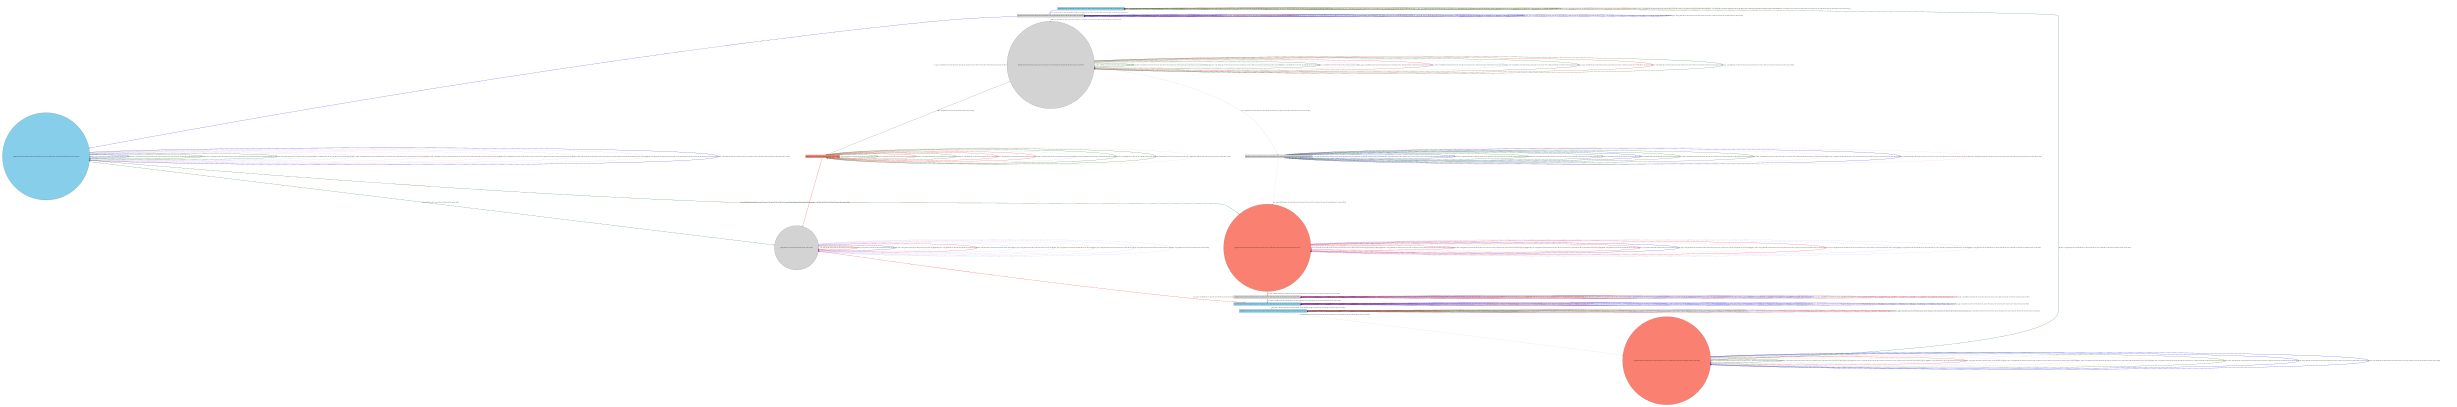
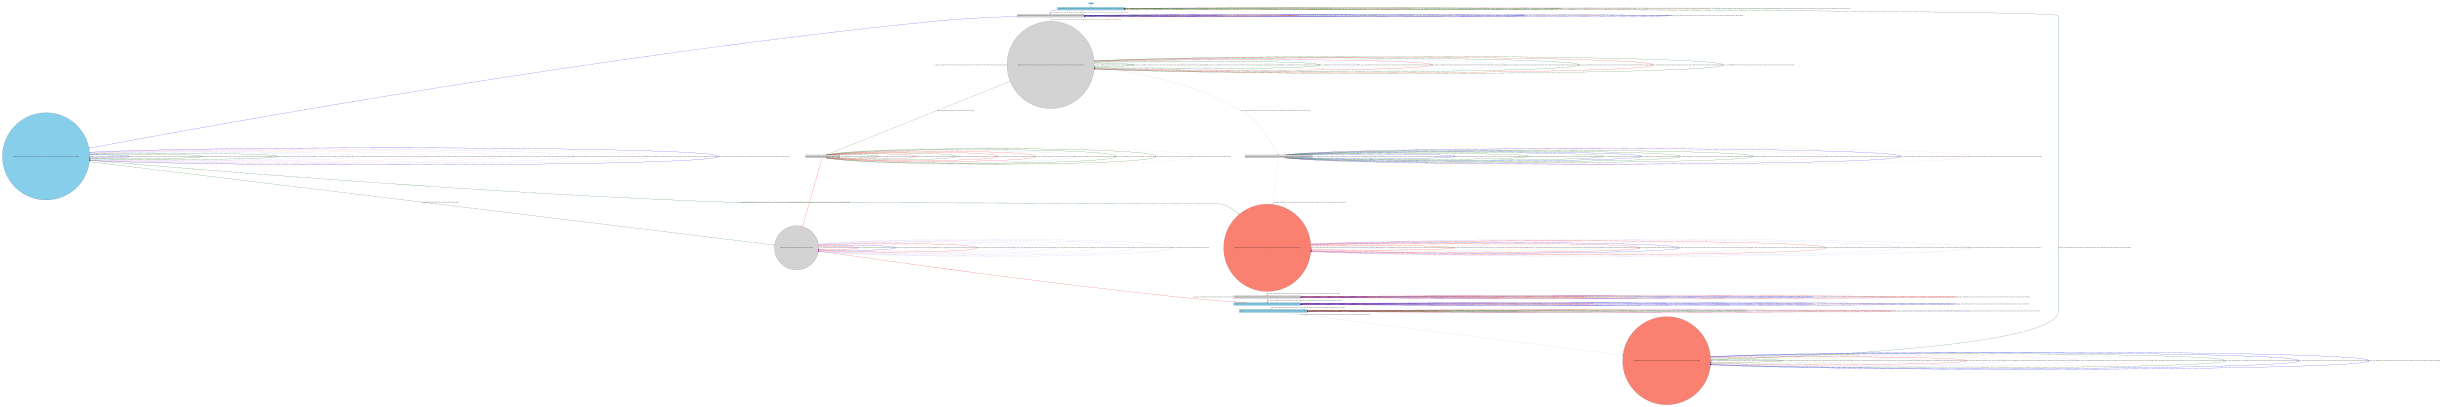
none -> (1091, 3)
(823, 156) -> (823, 156)
